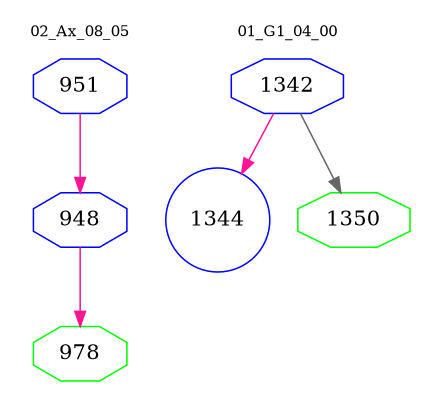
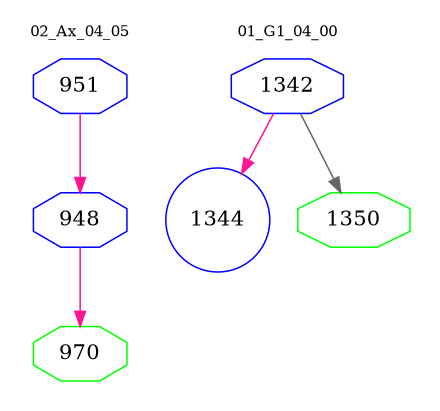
(80, 33) -> (80, 33)
(80, 354) -> (80, 354)
